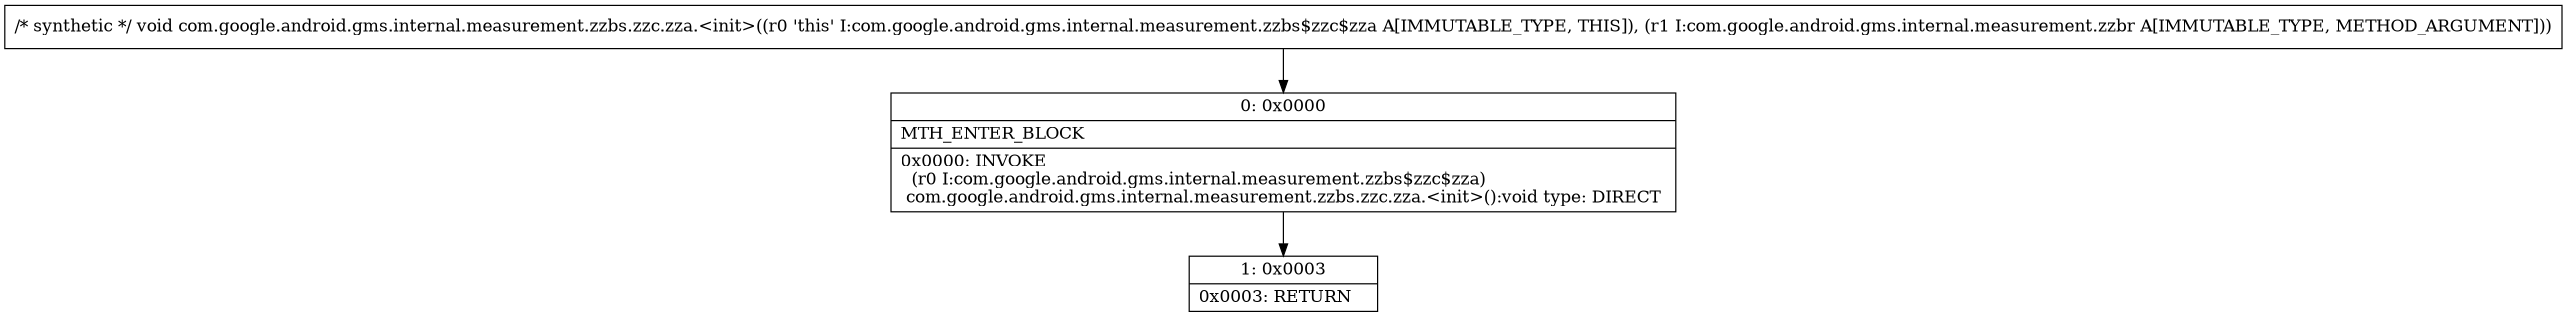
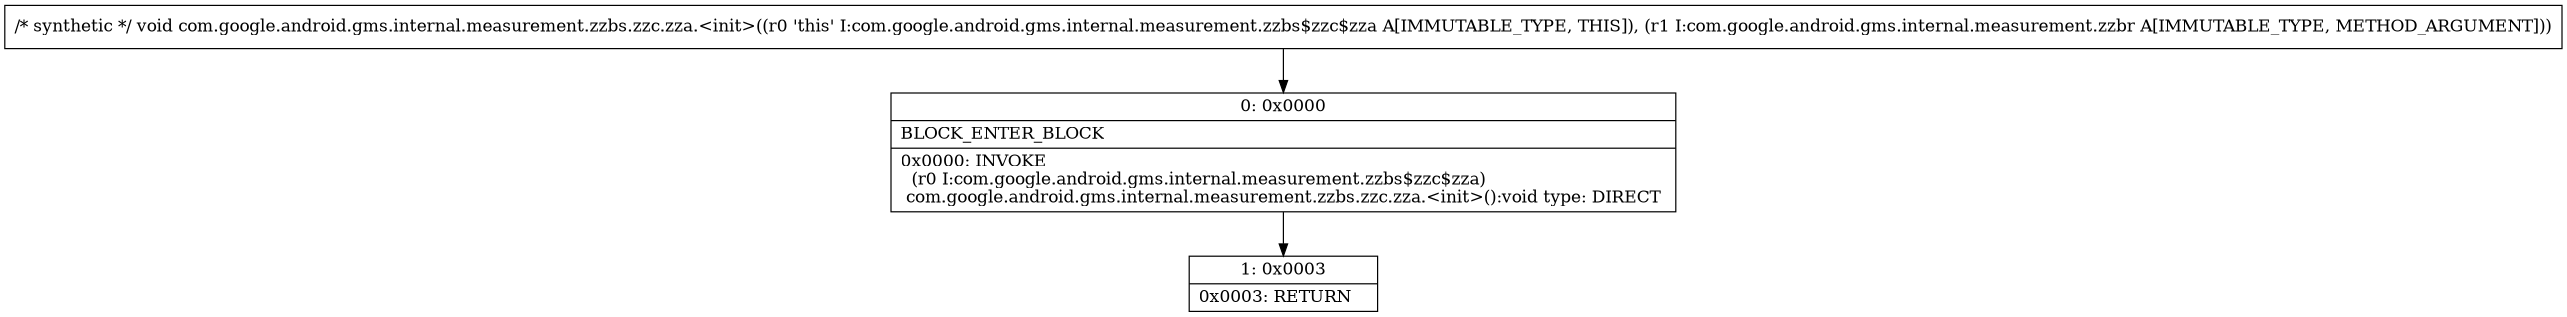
(993, 134) -> (1003, 134)
